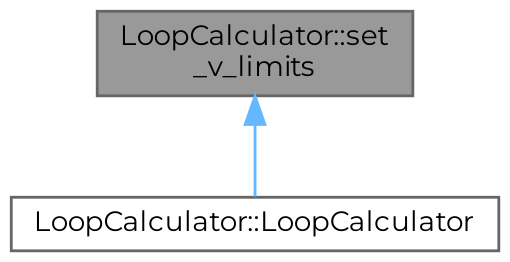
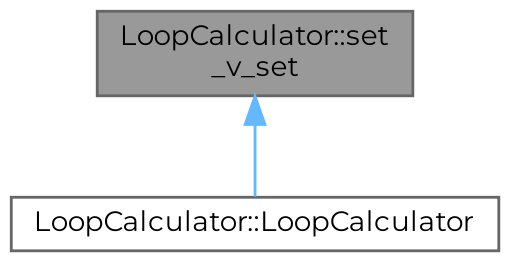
(255, 54) -> (255, 54)
